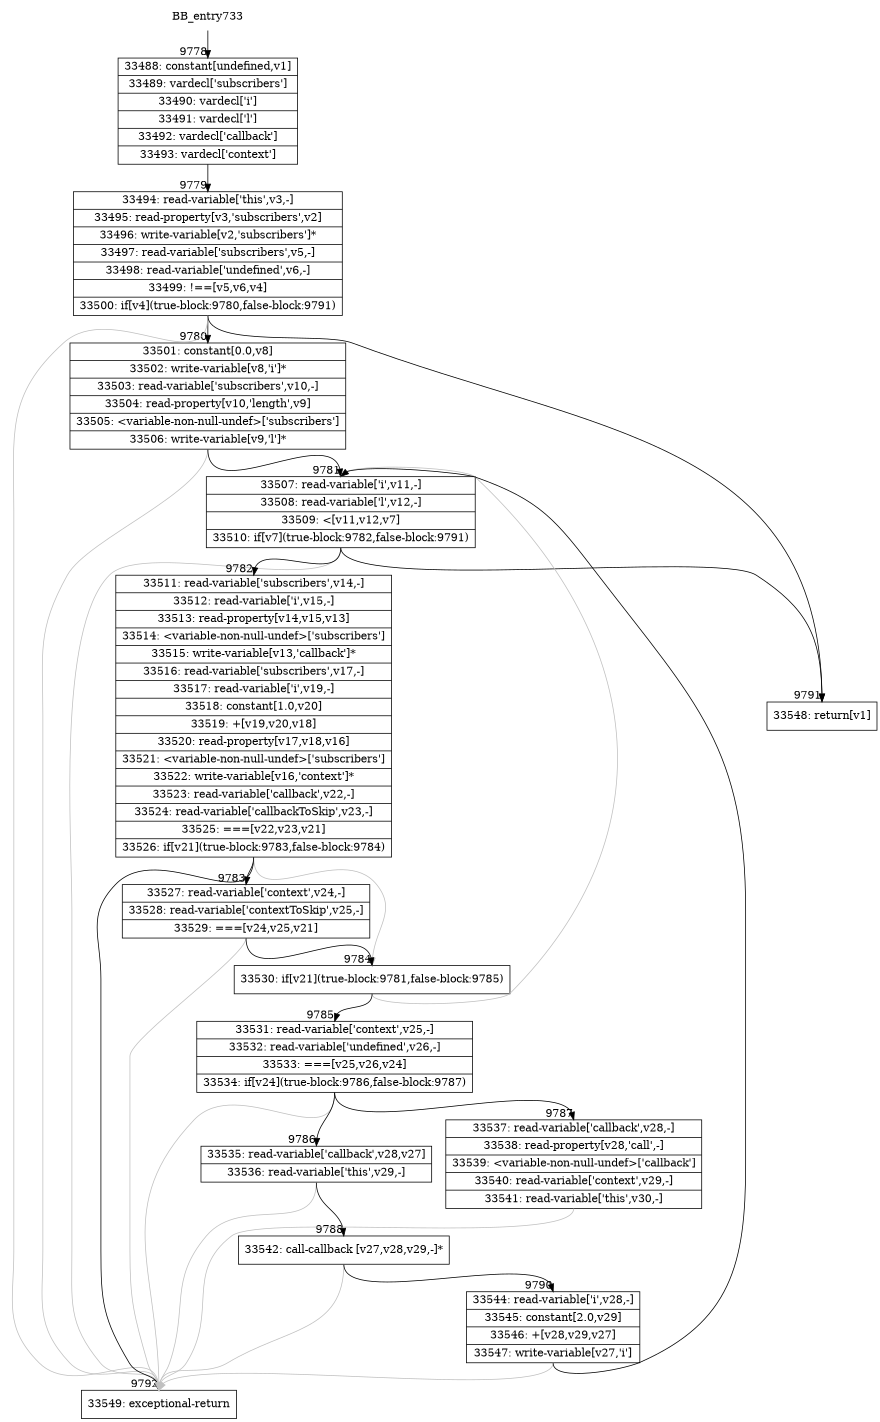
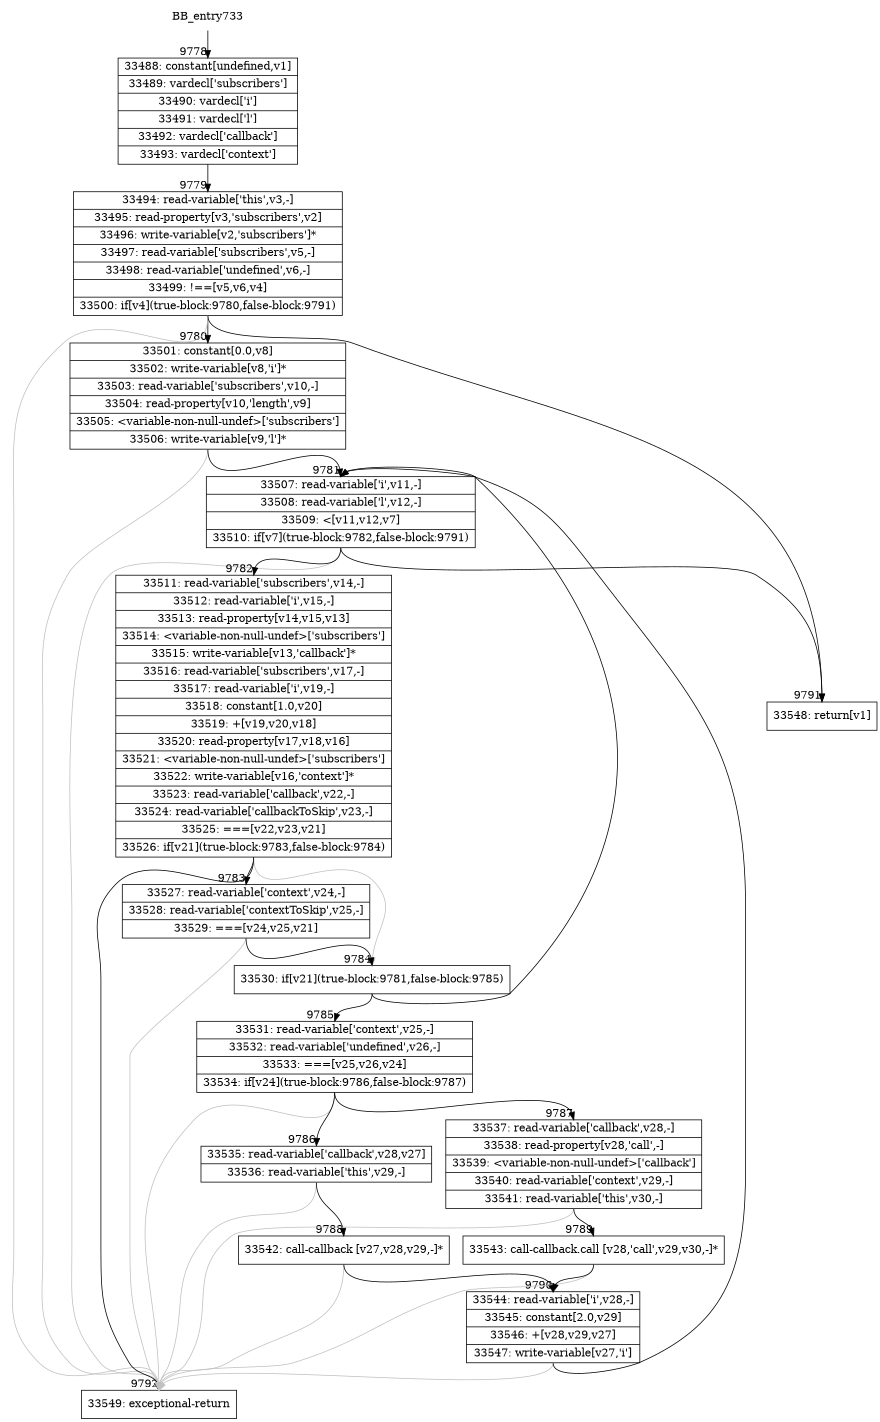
(616, 735) -> (616, 735)
none -> (594, 1250)
